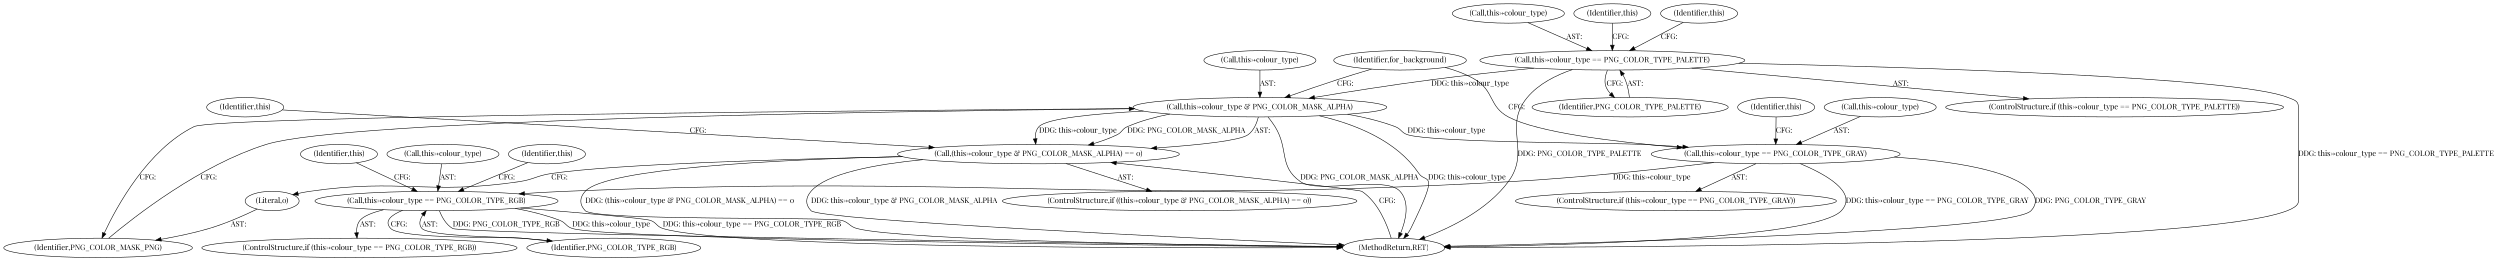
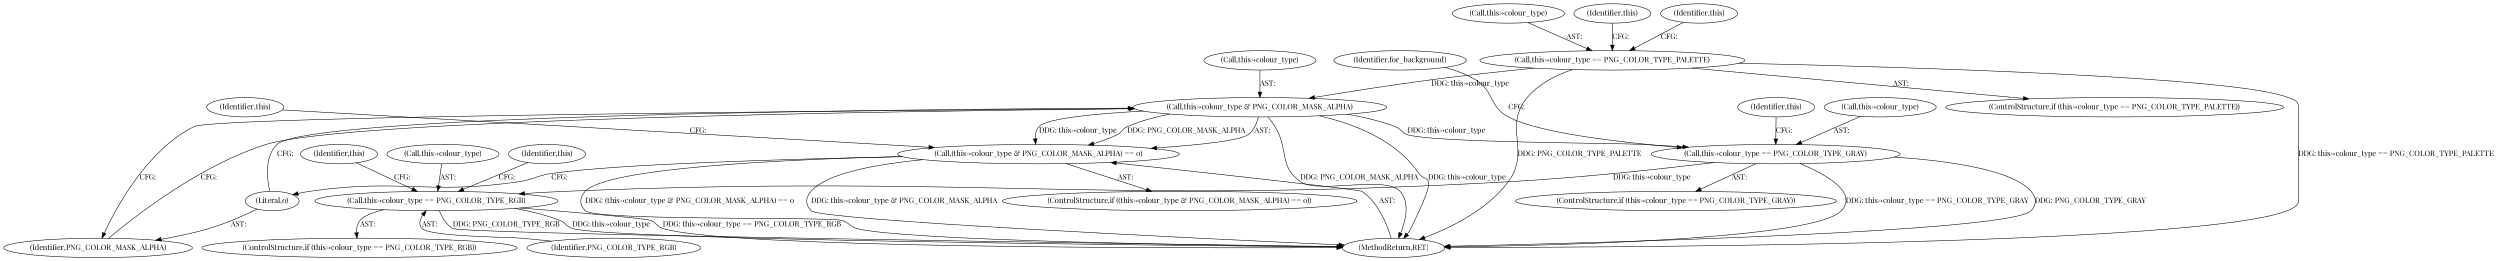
(1331, 82) -> (677, 114)
(1630, 107) -> none
(1388, 201) -> (1388, 201)
(432, 236) -> none
(98, 248) -> (98, 248)
